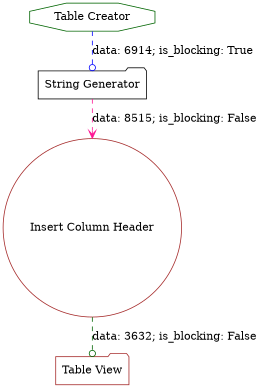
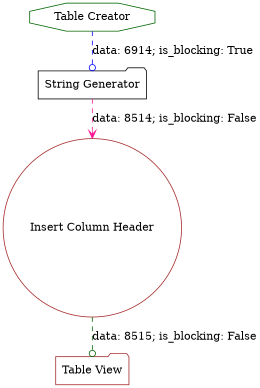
(175, 119) -> (175, 119)
(175, 337) -> (175, 337)
